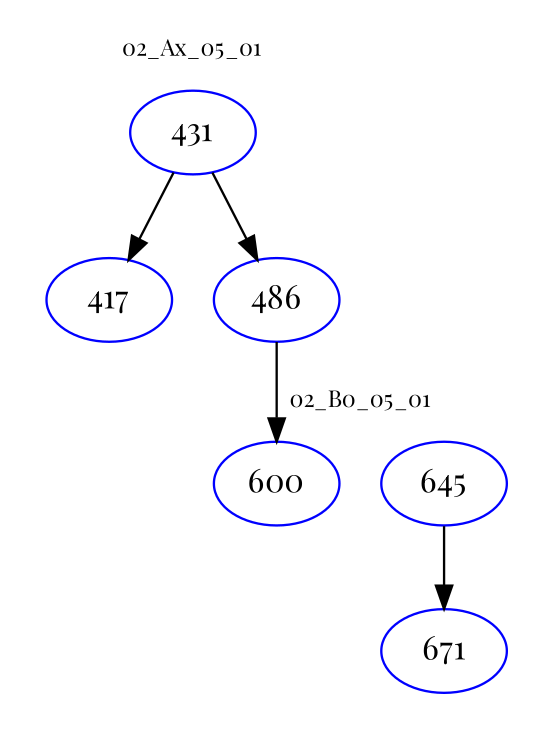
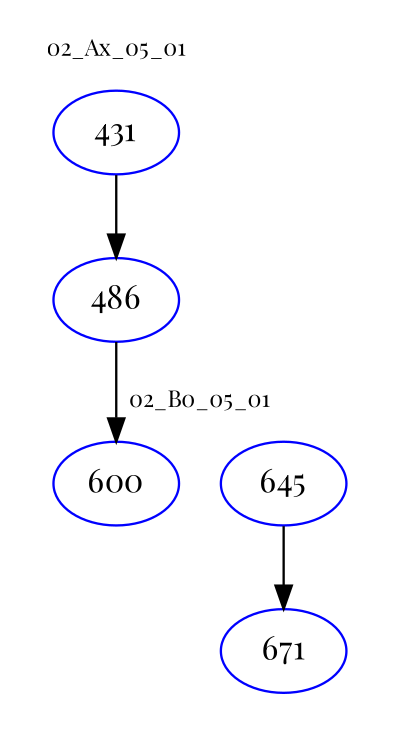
(109, 300) -> none
